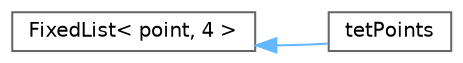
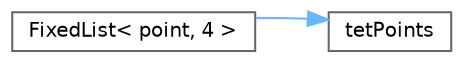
(302, 45) -> (282, 18)
